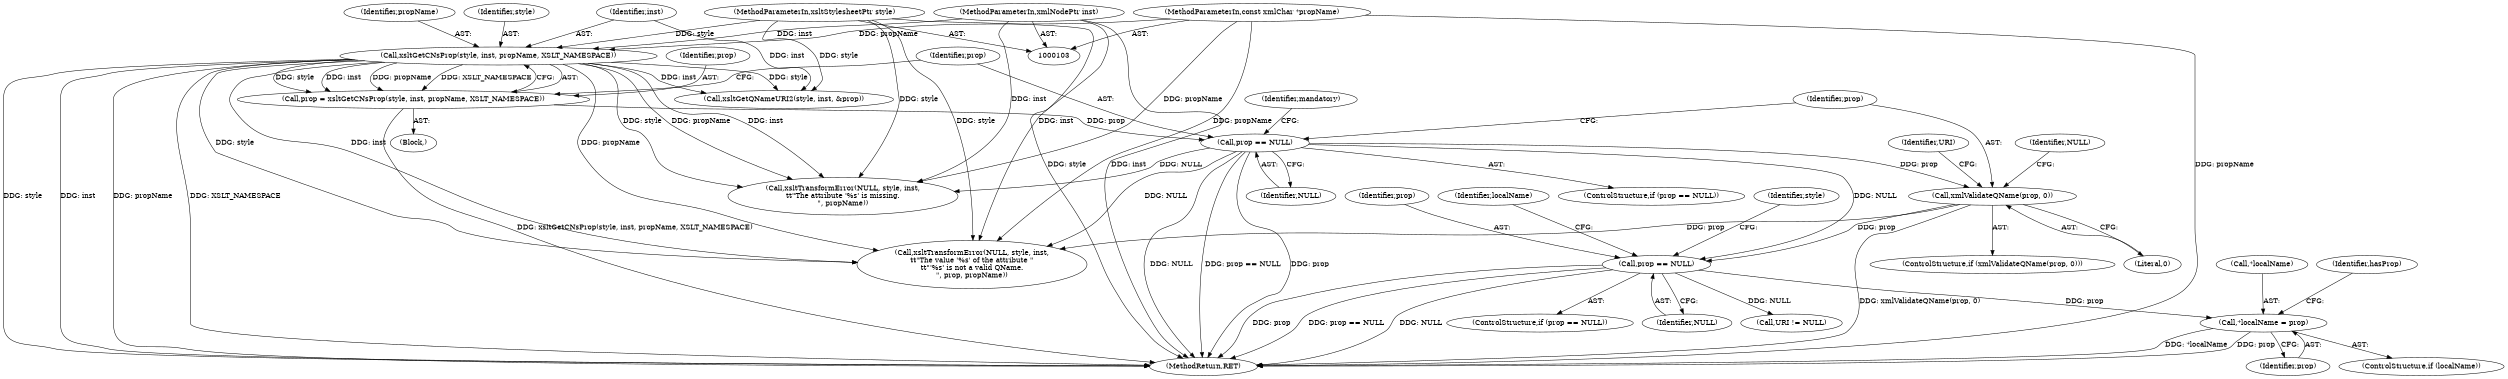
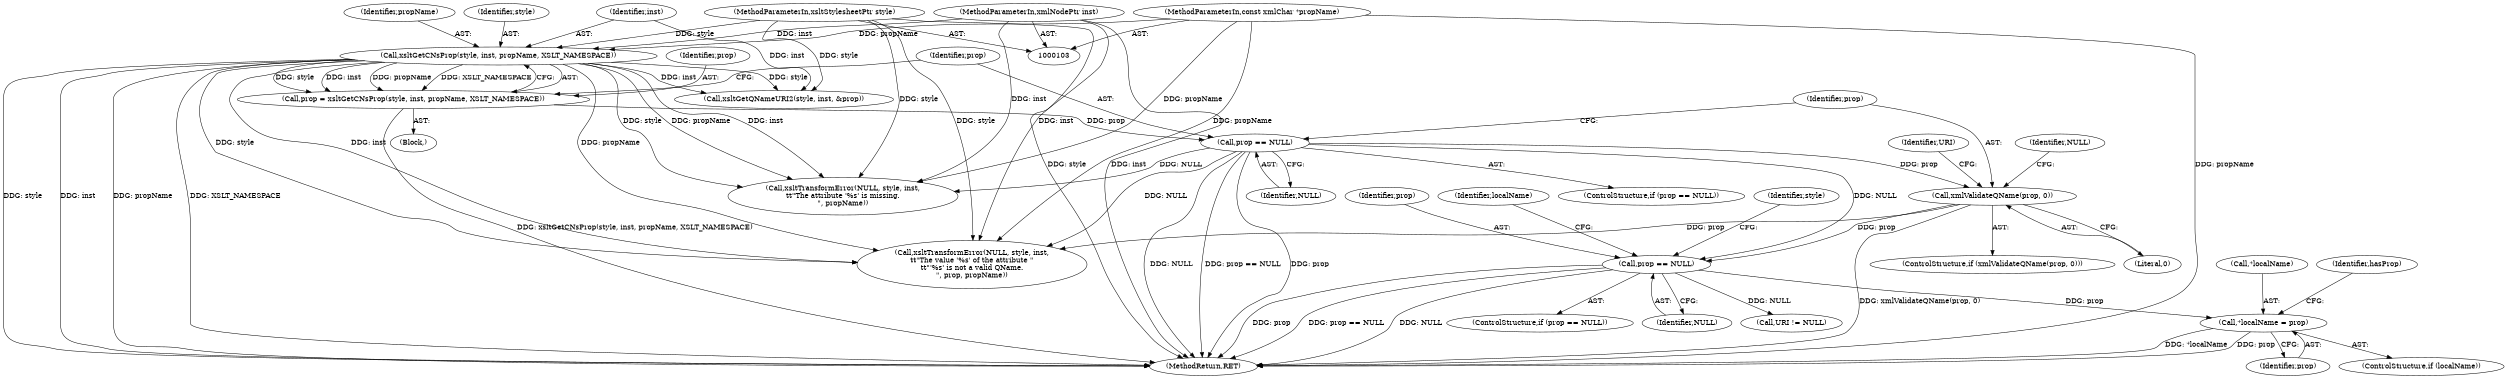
(1301, 100) -> none
